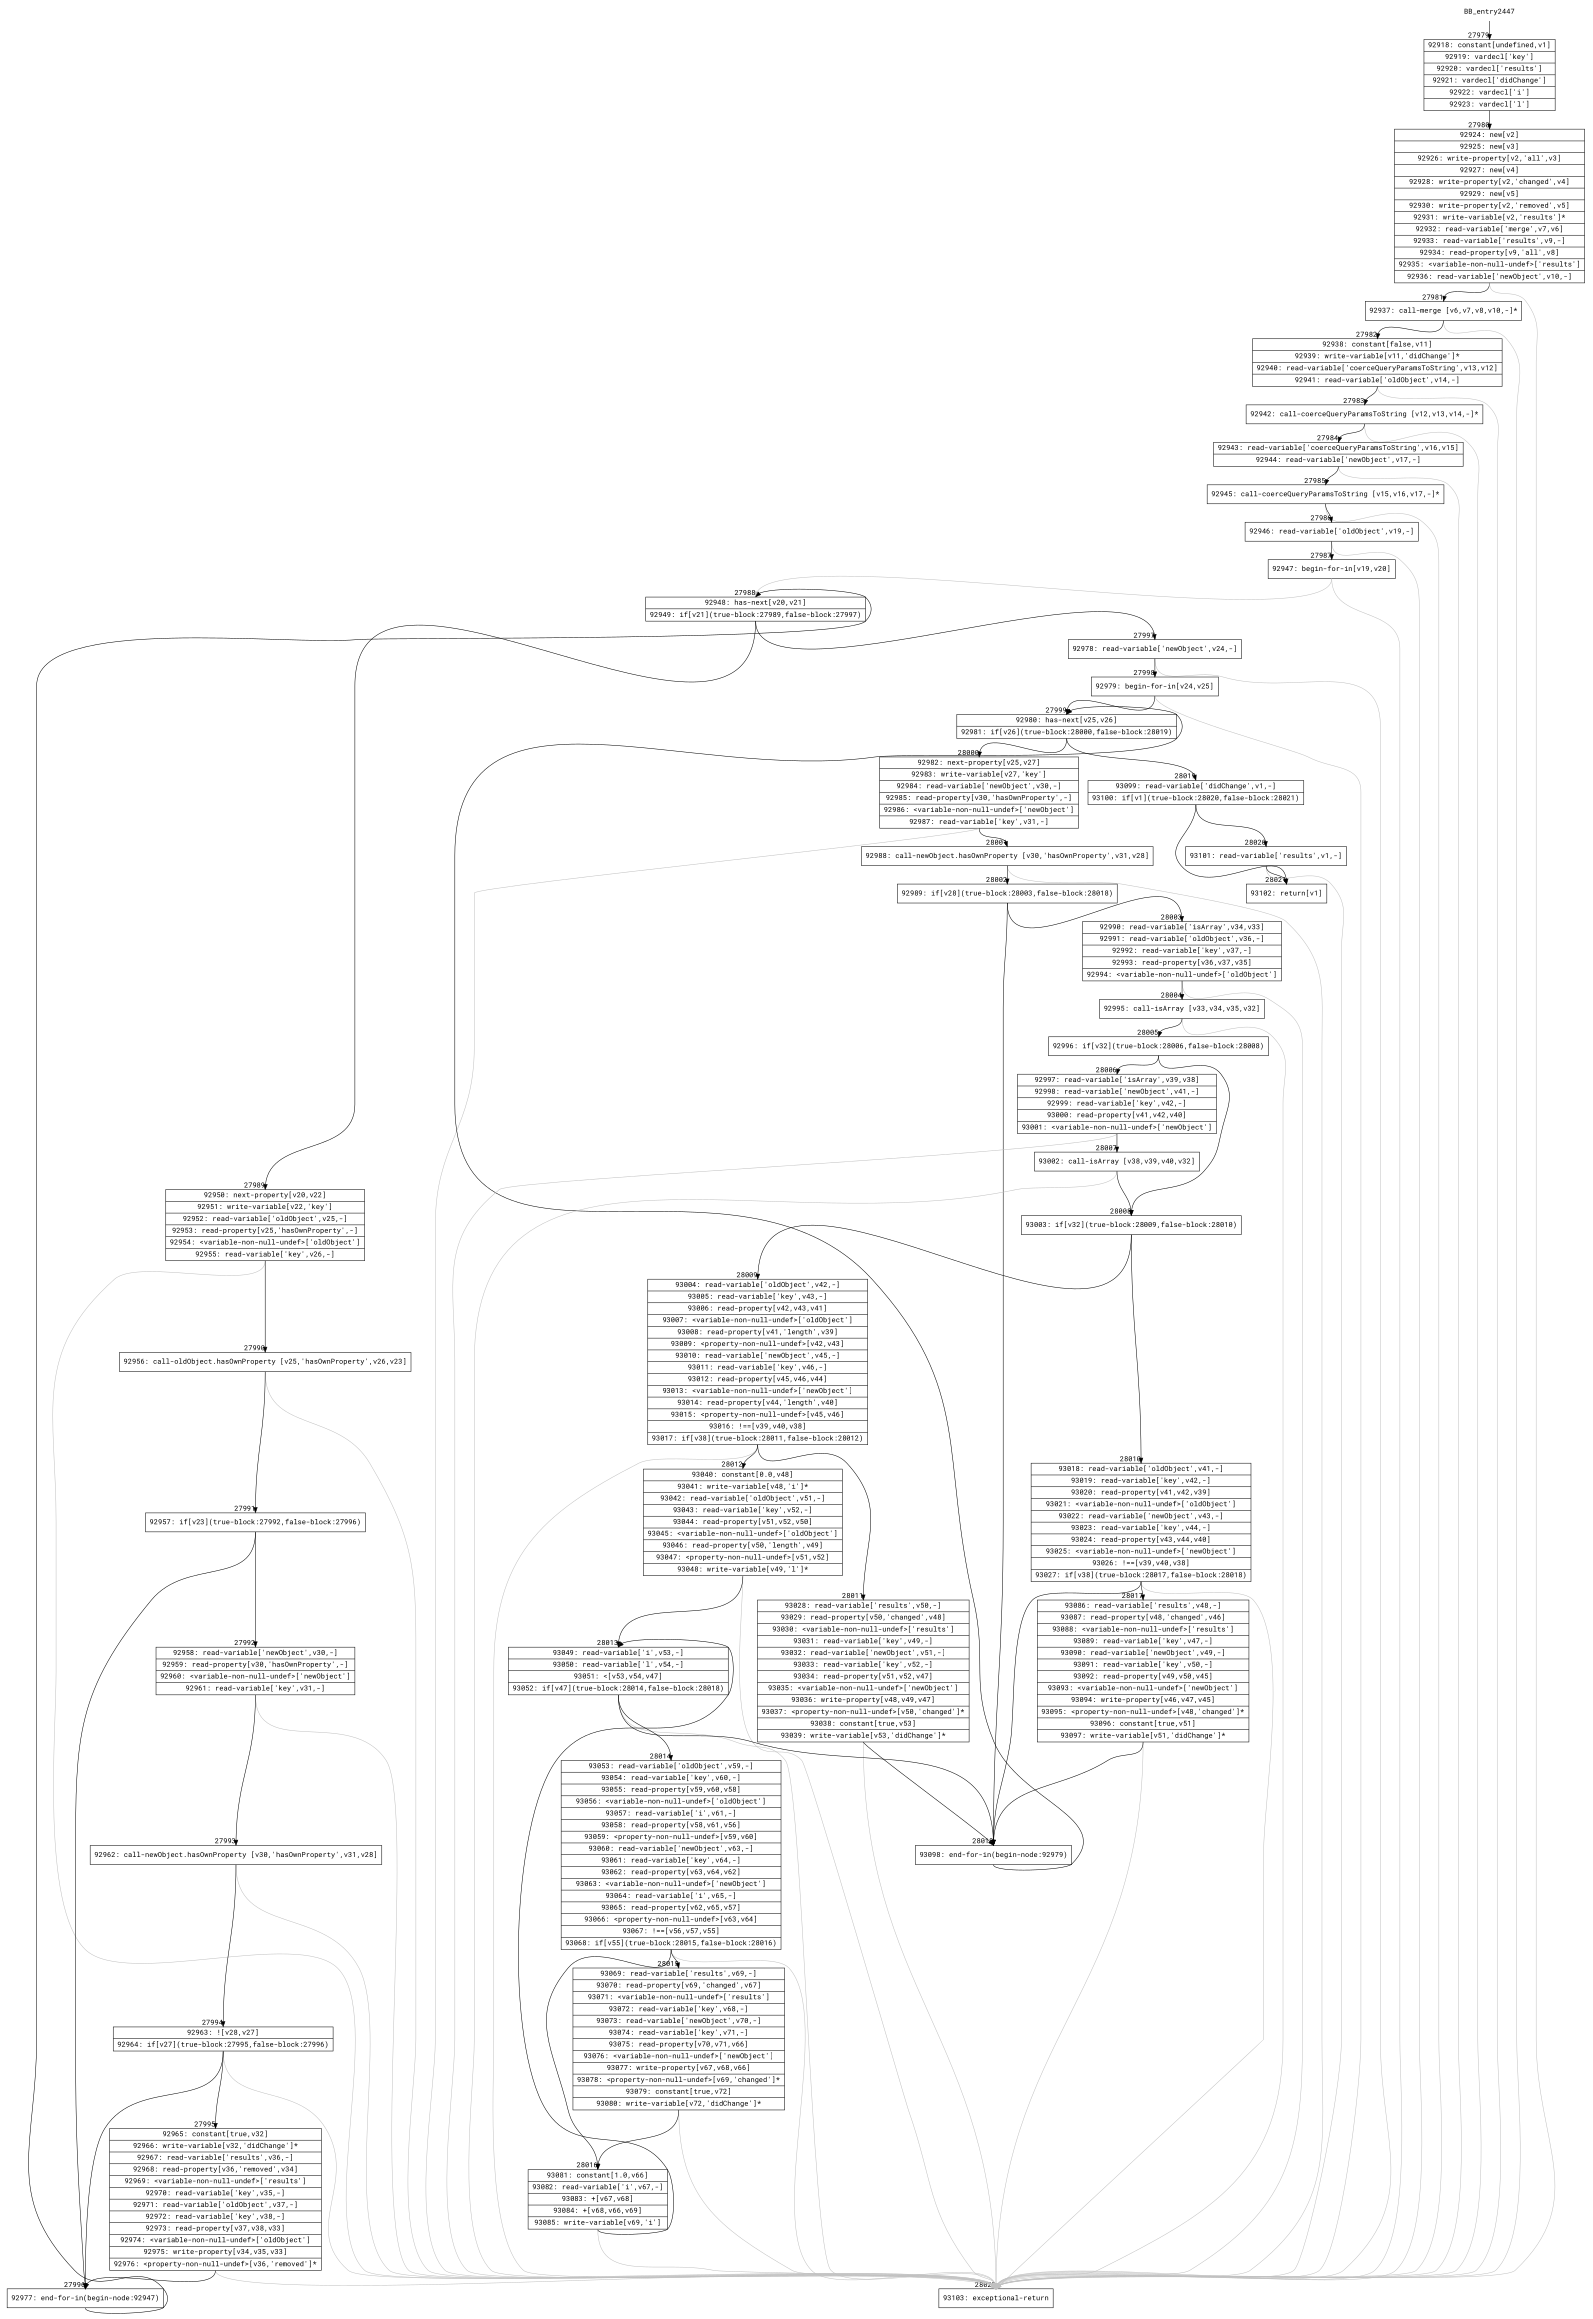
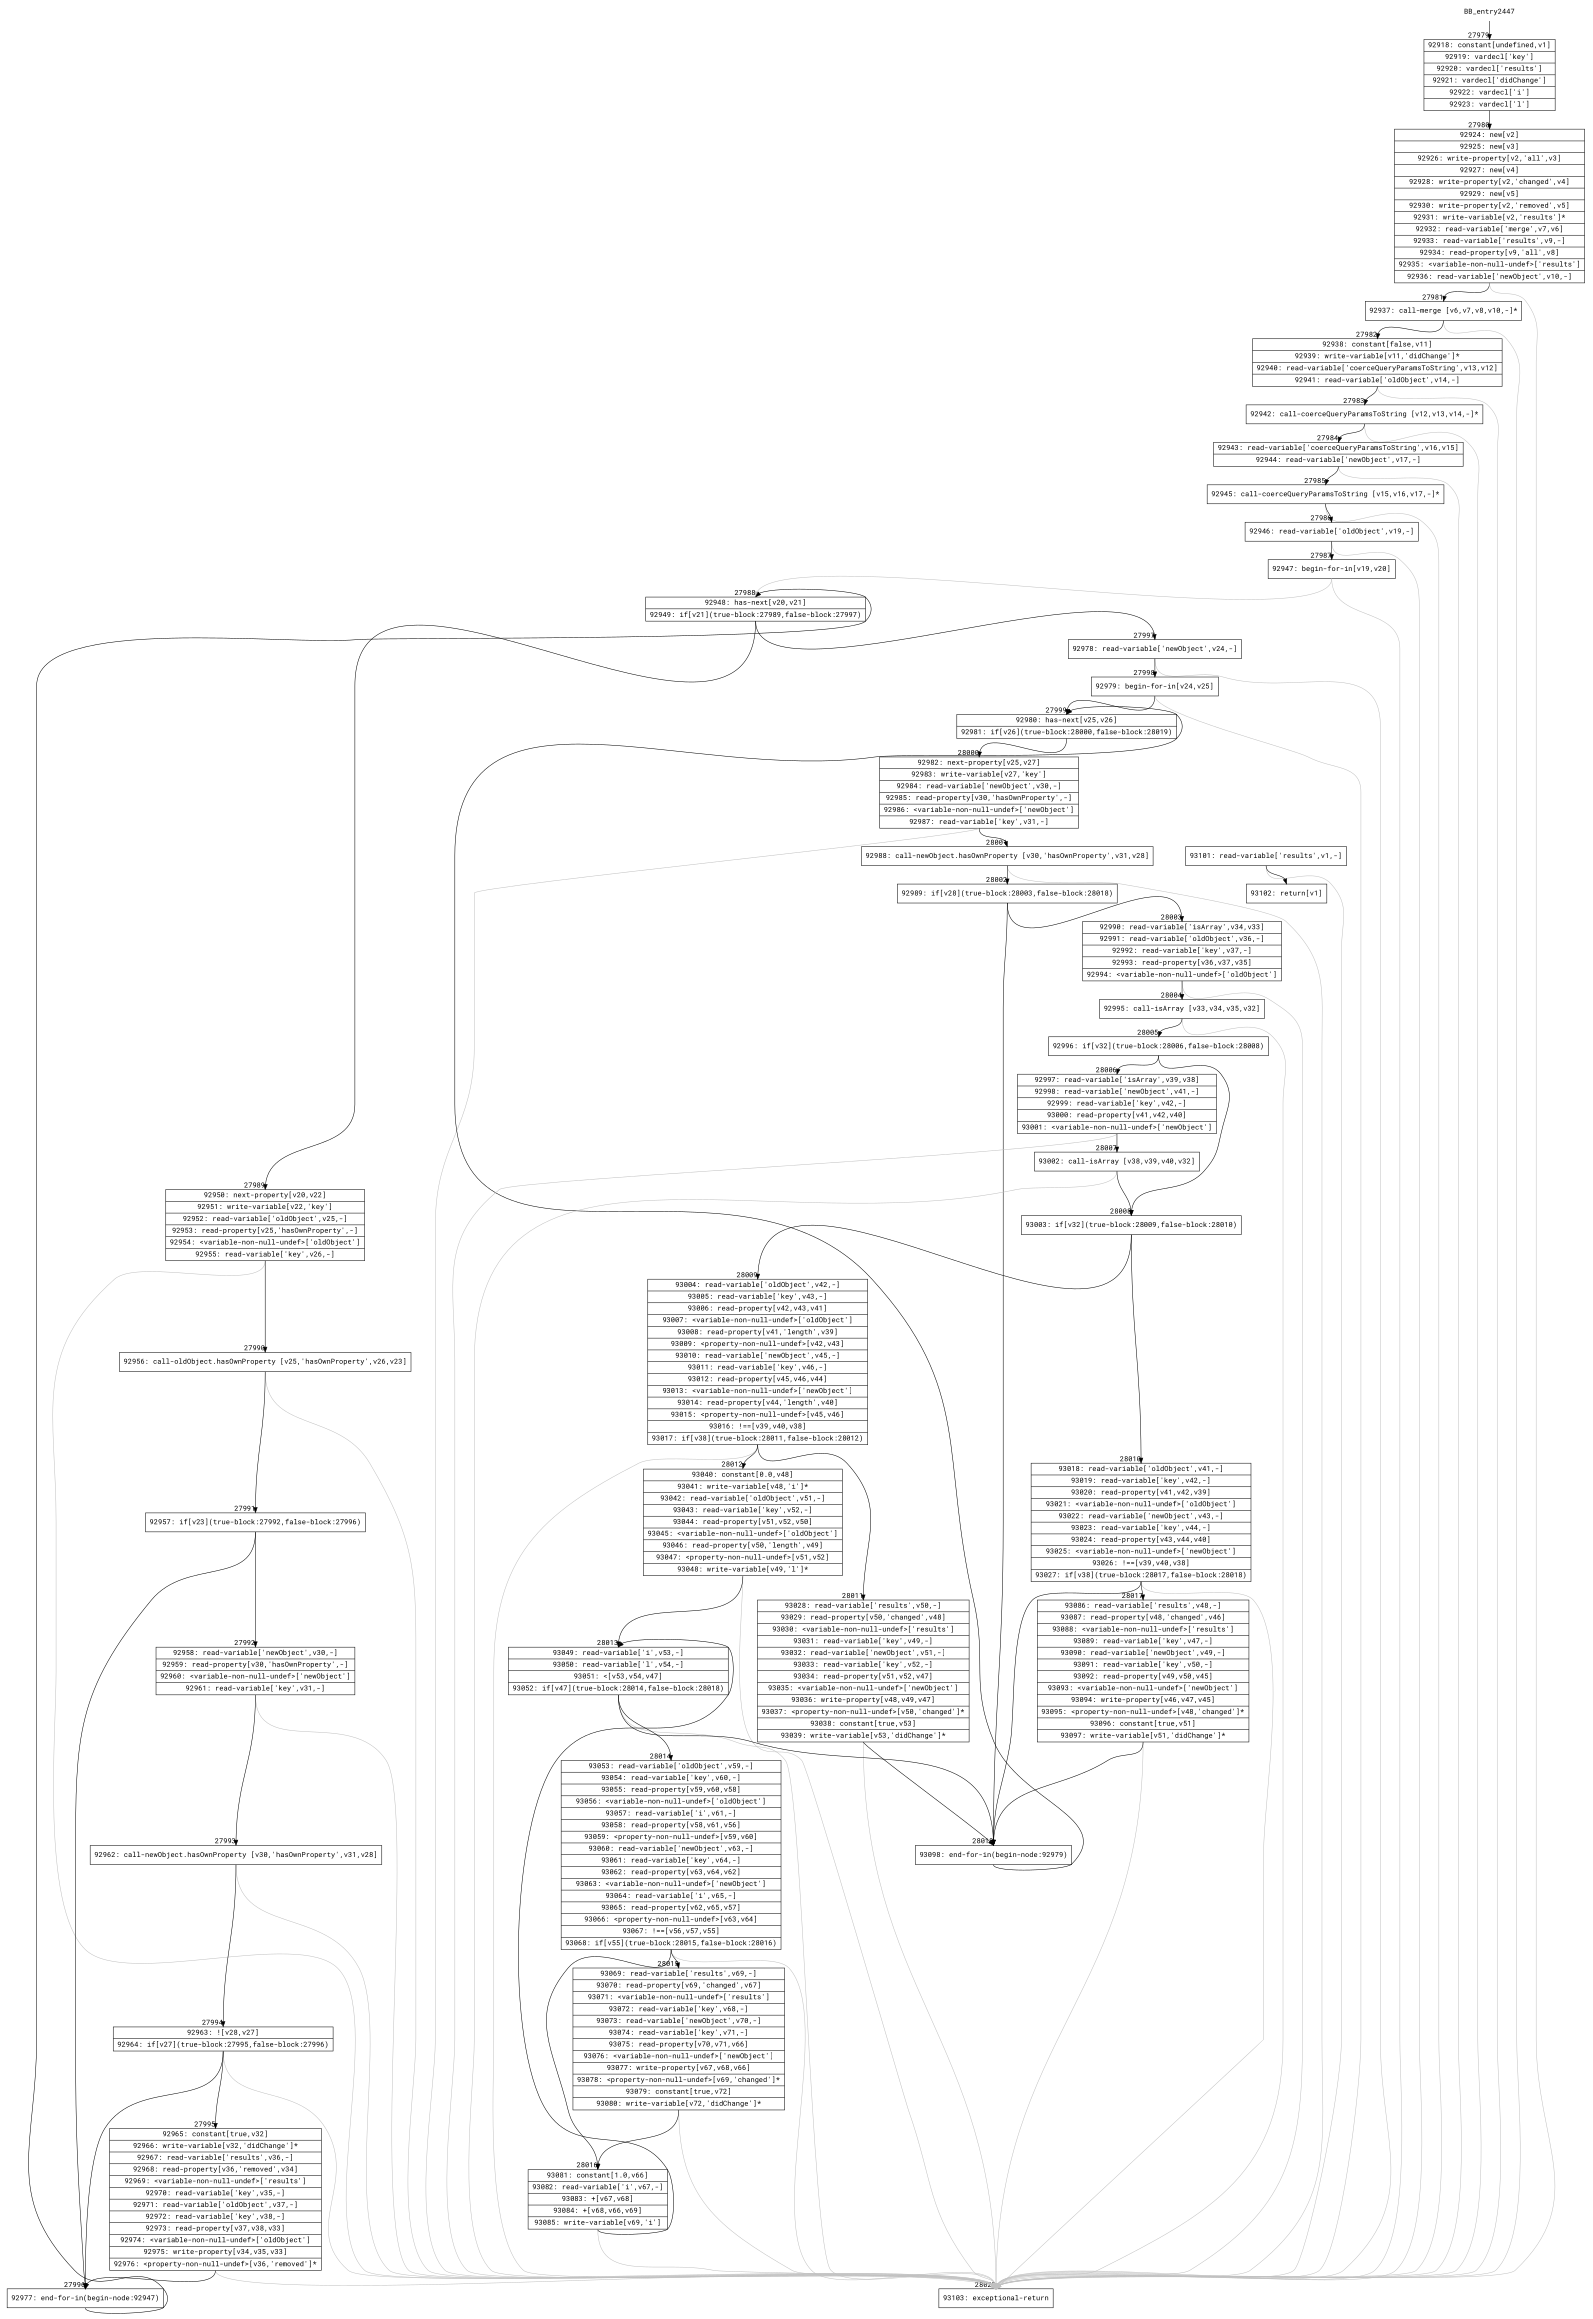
(1196, 793) -> none
